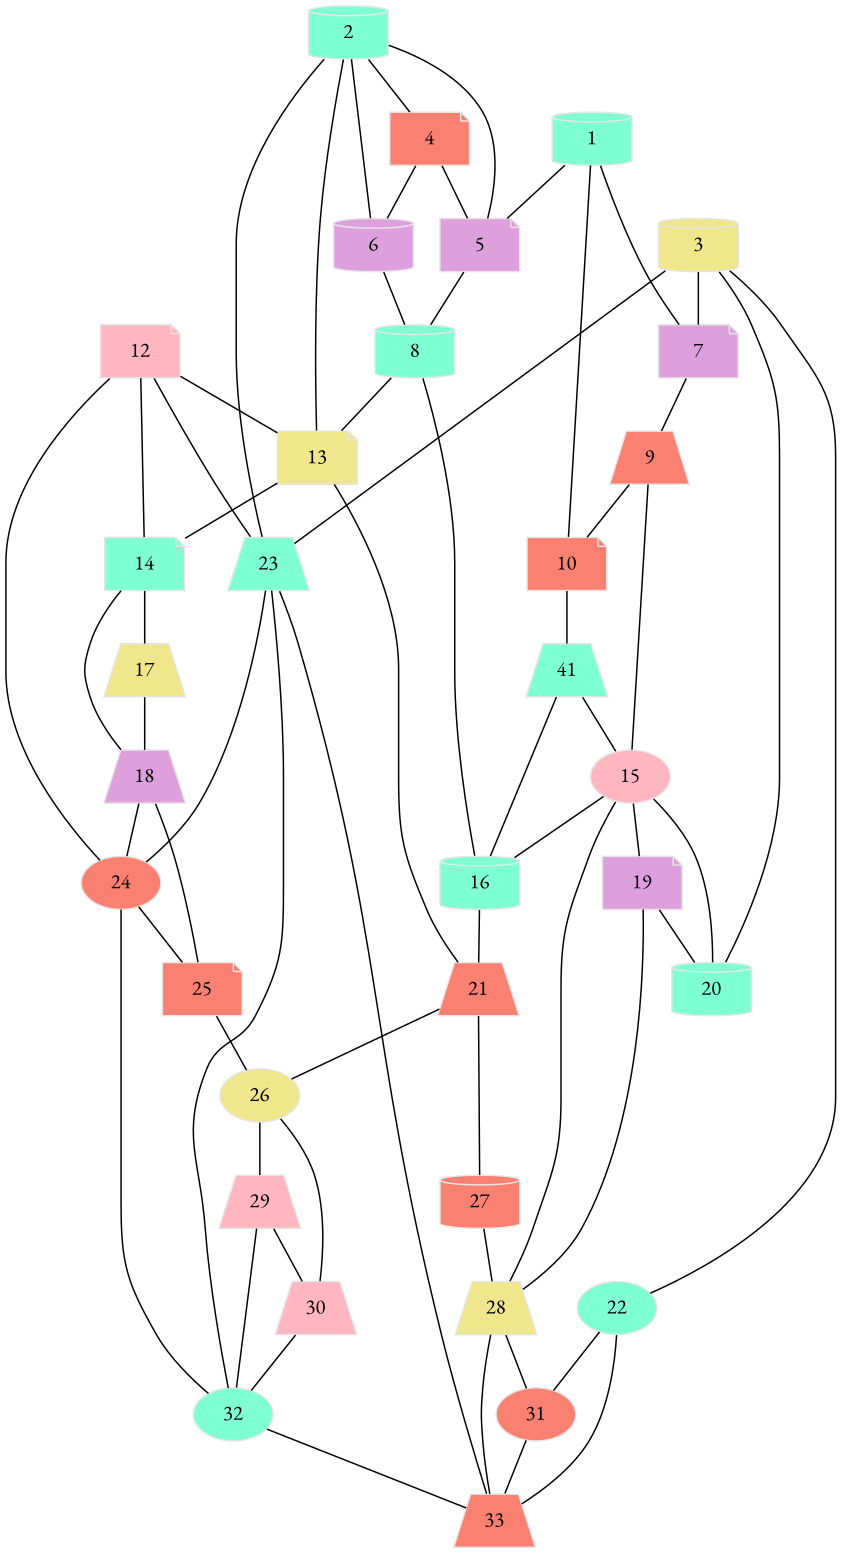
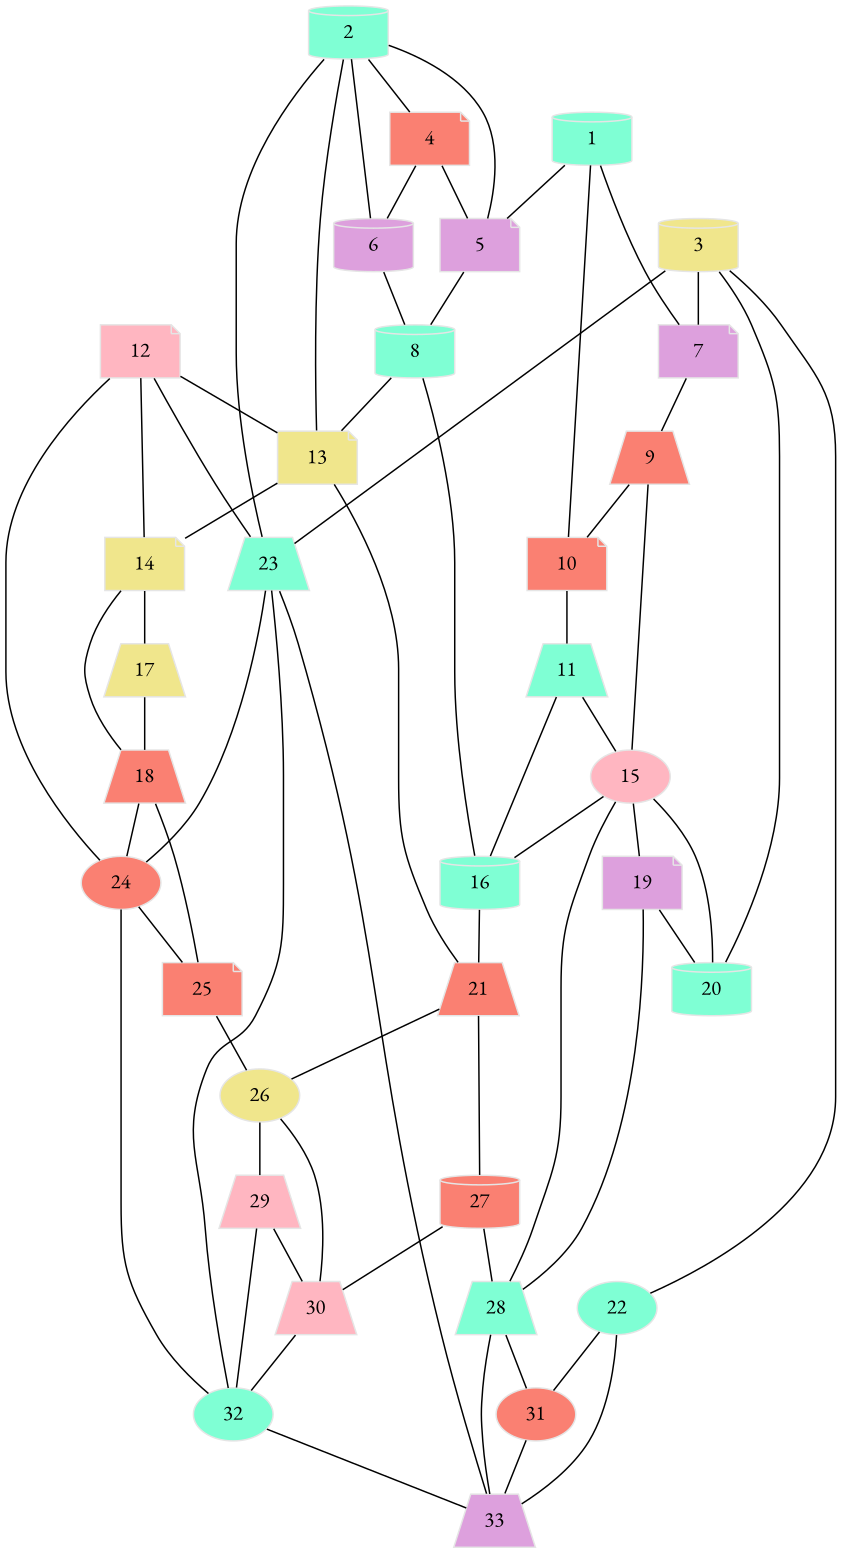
(145, 564) -> (145, 564)
(567, 670) -> (567, 670)
(145, 777) -> (145, 777)
none -> (393, 1258)
(496, 1308) -> (496, 1308)
(495, 1521) -> (495, 1521)
